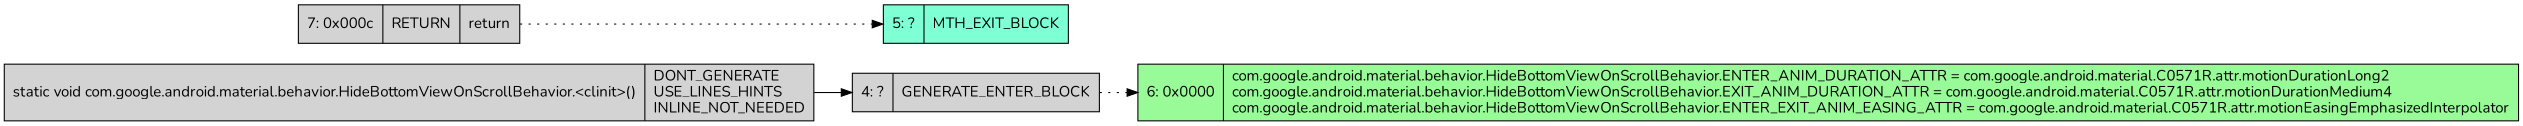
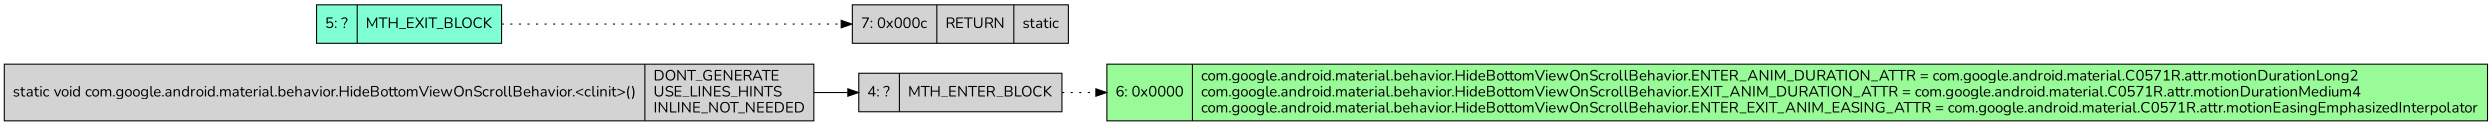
(490, 24) -> (1041, 24)
(696, 24) -> (671, 24)
(996, 92) -> (981, 92)
